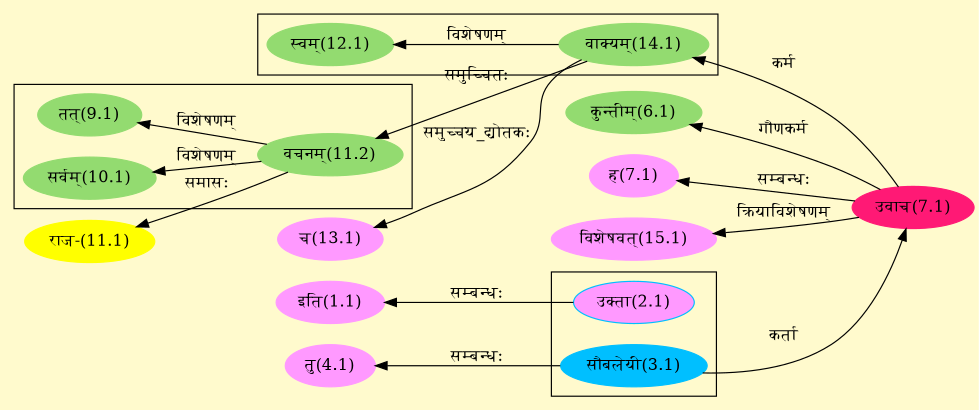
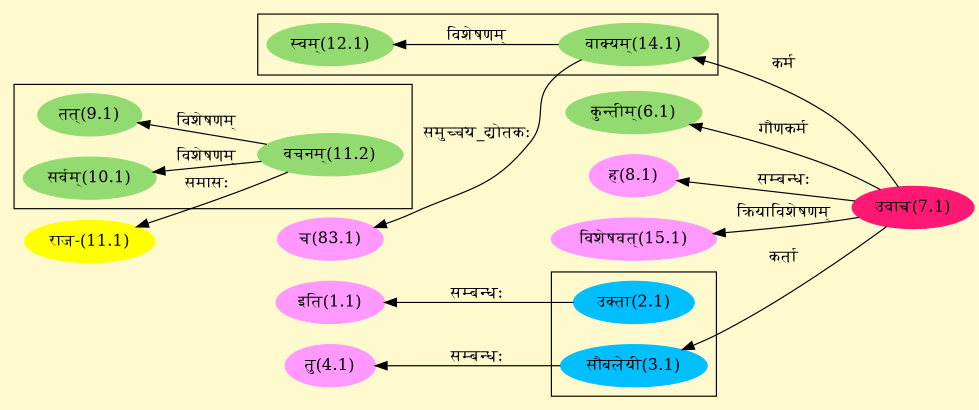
(487, 98) -> none
(634, 176) -> (634, 176)
(330, 239) -> (330, 239)
(634, 302) -> (634, 302)
(829, 346) -> (793, 291)
